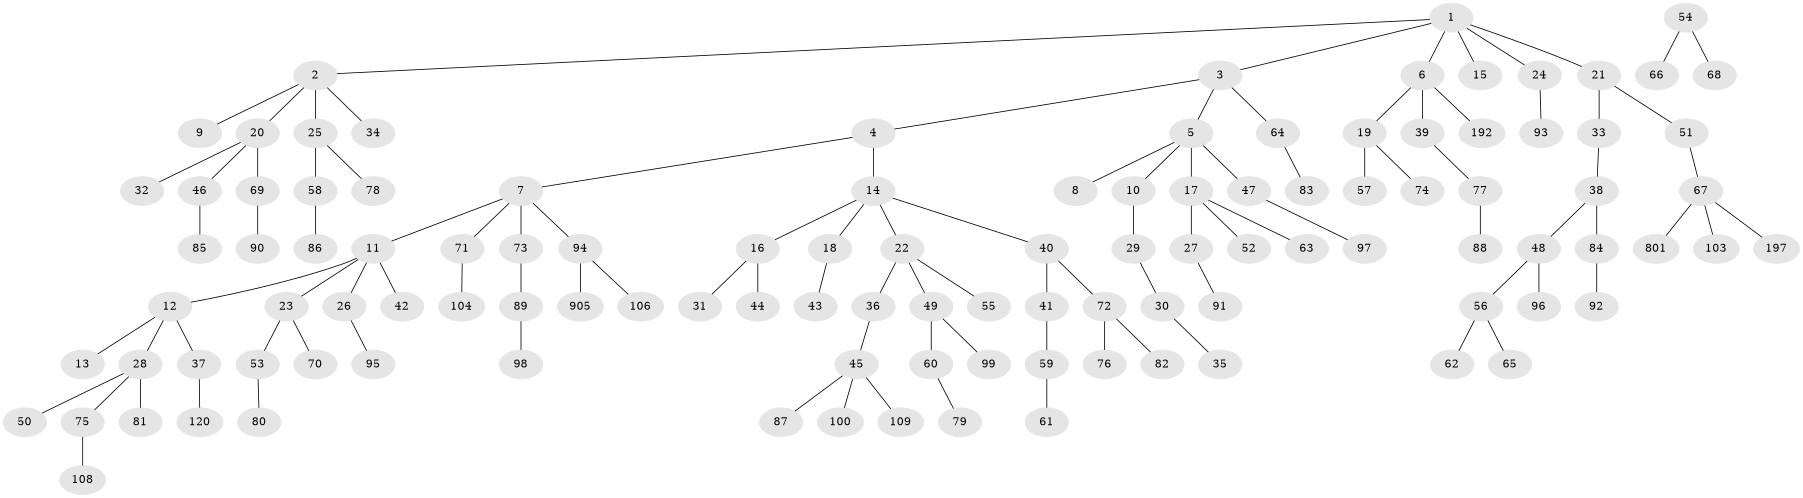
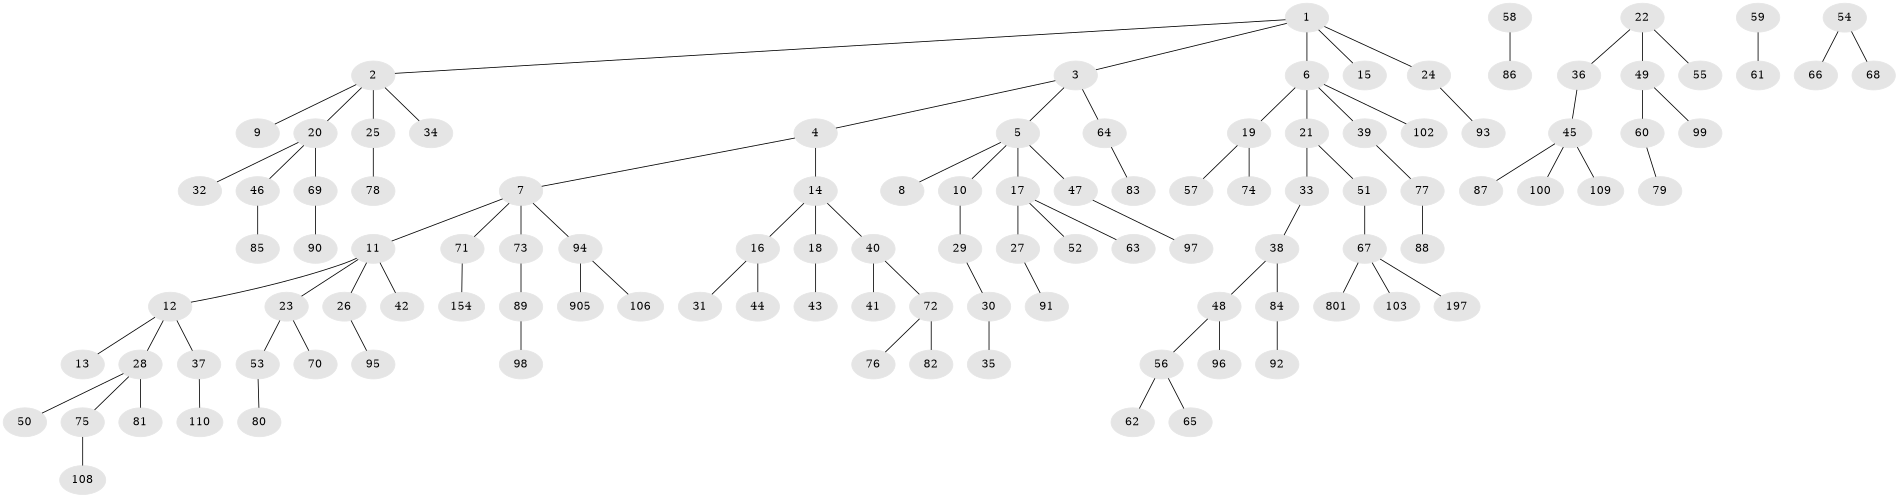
(1526, 45) -> (1307, 104)
(1482, 133) -> (1424, 133)
(315, 162) -> none
(888, 220) -> none
(462, 307) -> (462, 307)
(1047, 336) -> none
(200, 422) -> (200, 422)
